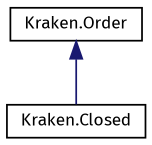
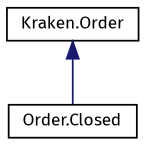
(76, 121) -> (73, 121)
